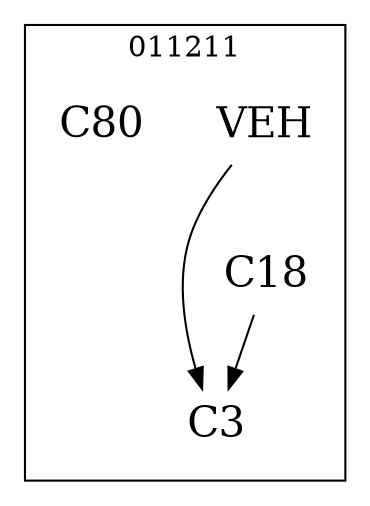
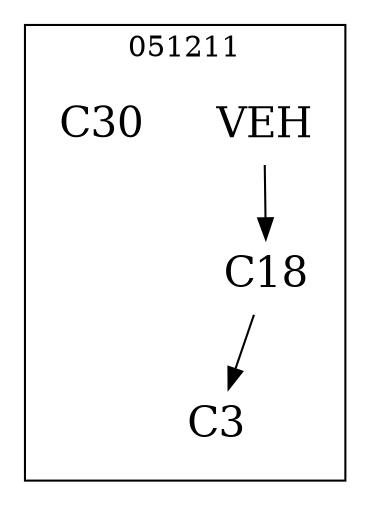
(185, 49) -> (185, 49)
(102, 127) -> (102, 127)
(185, 262) -> (265, 192)
